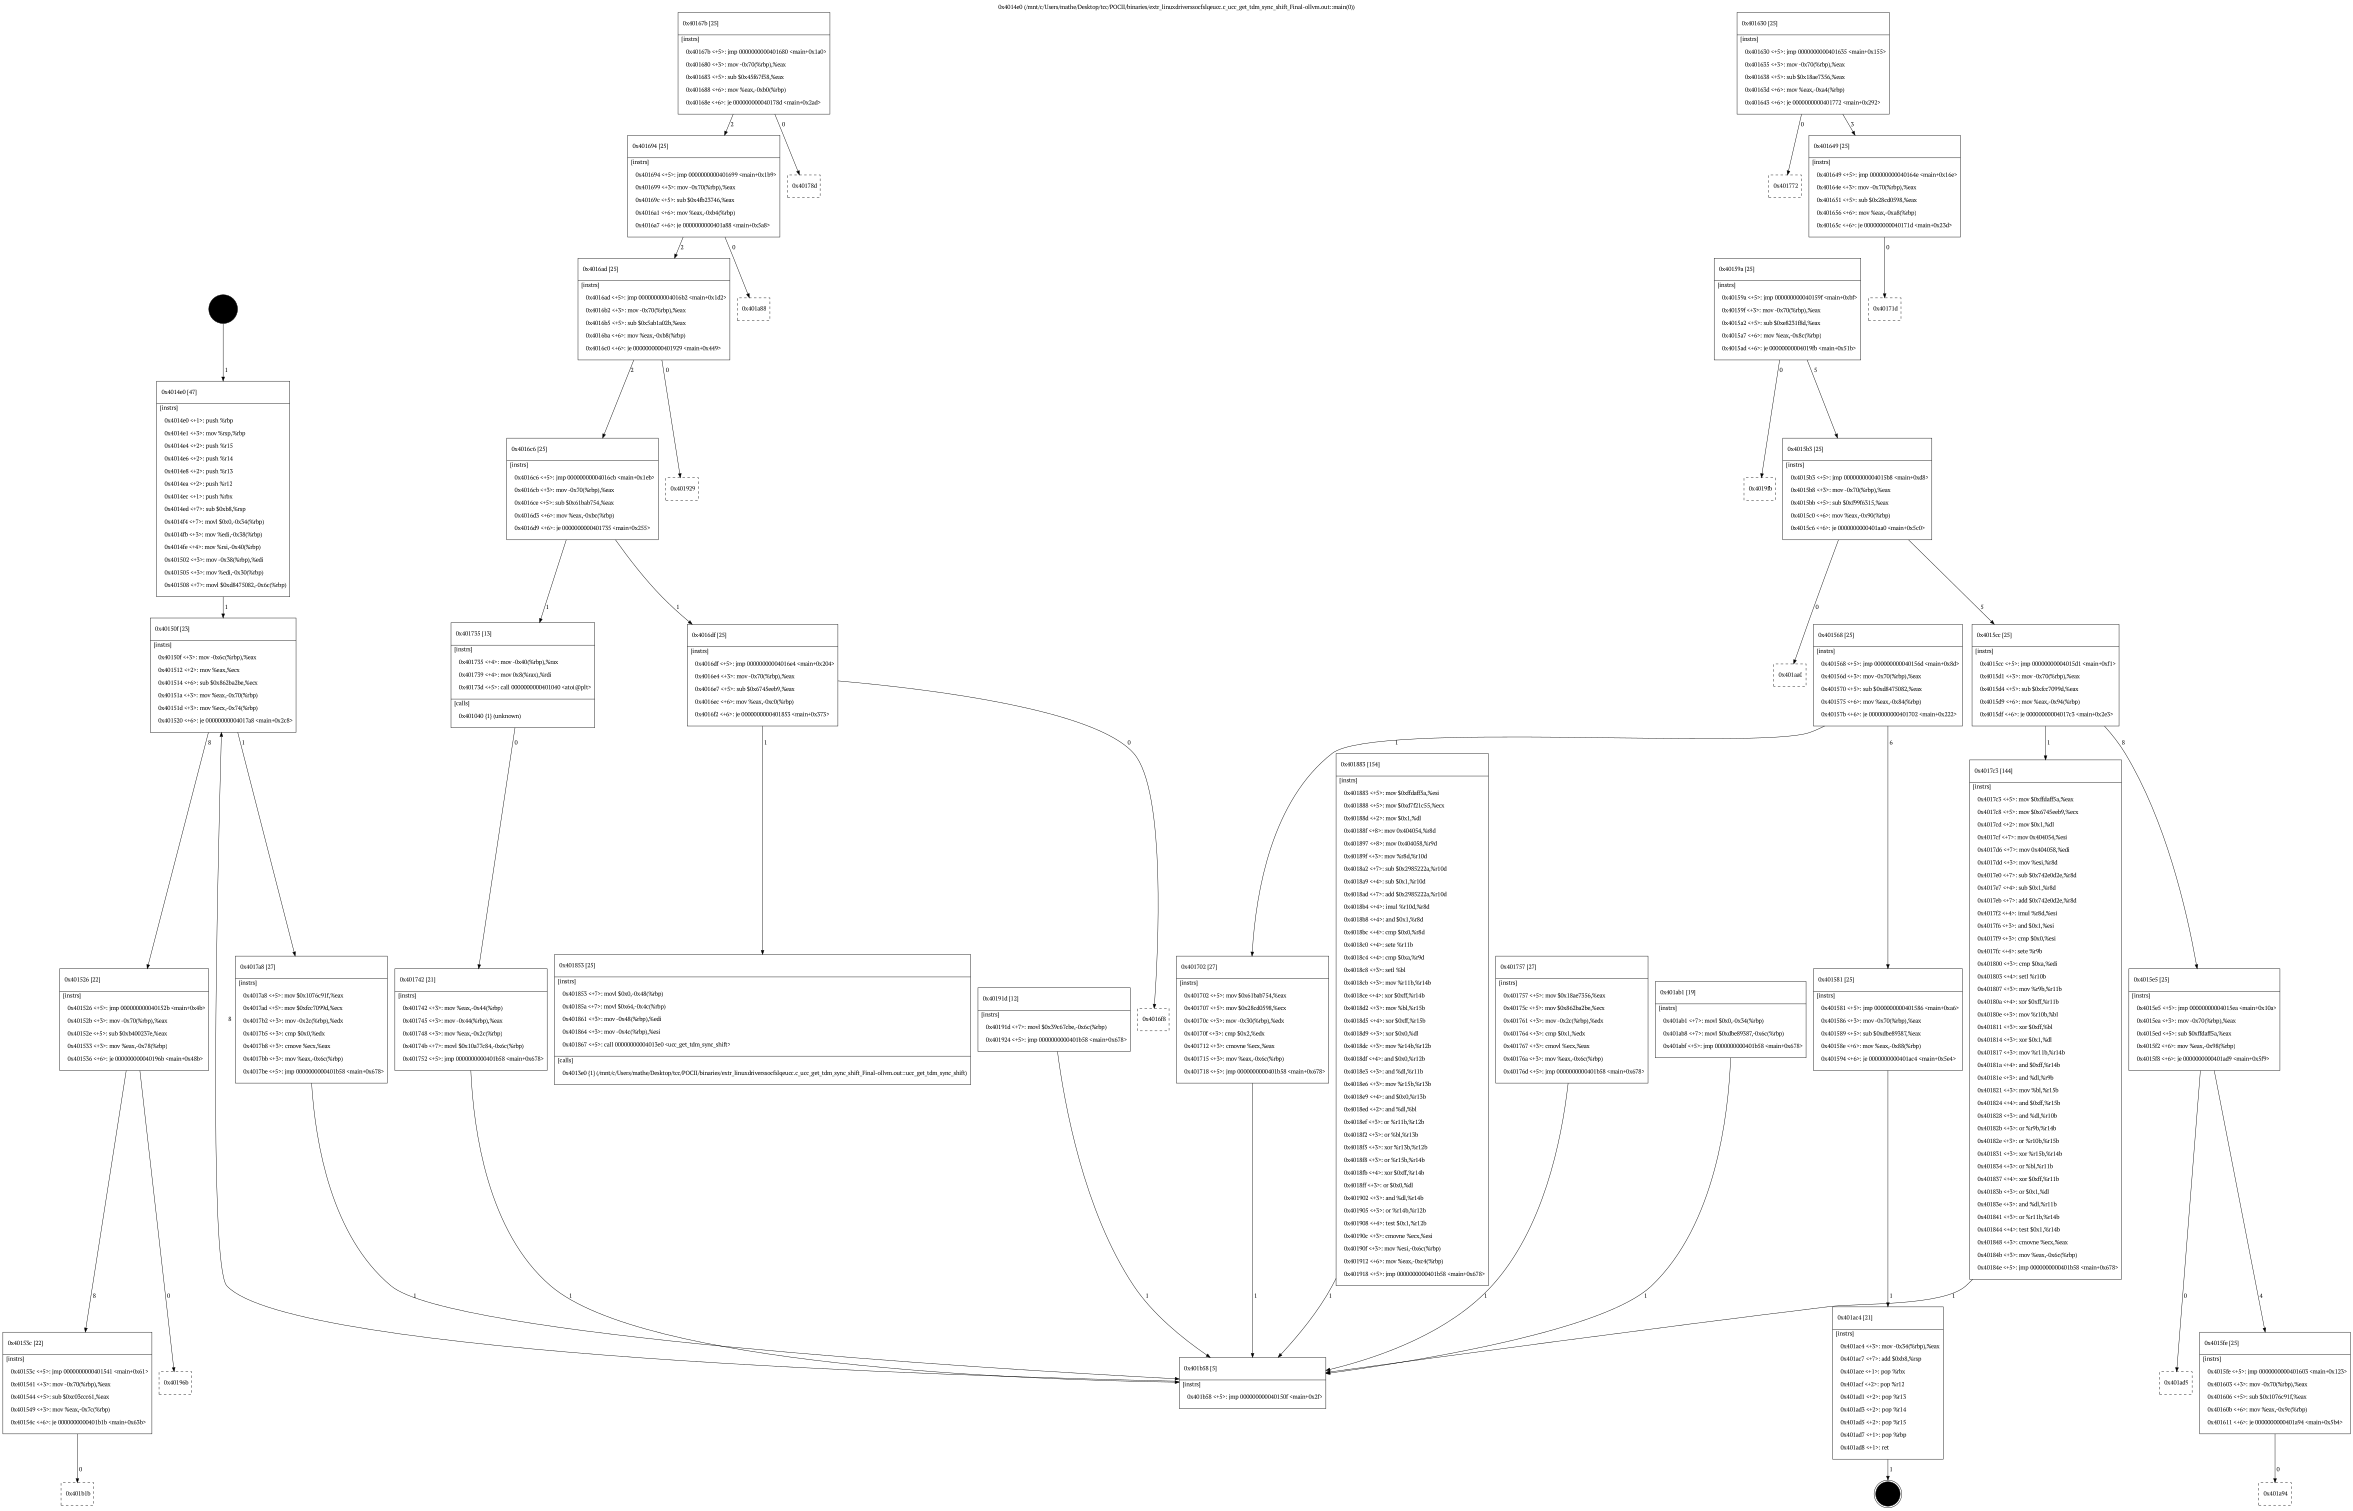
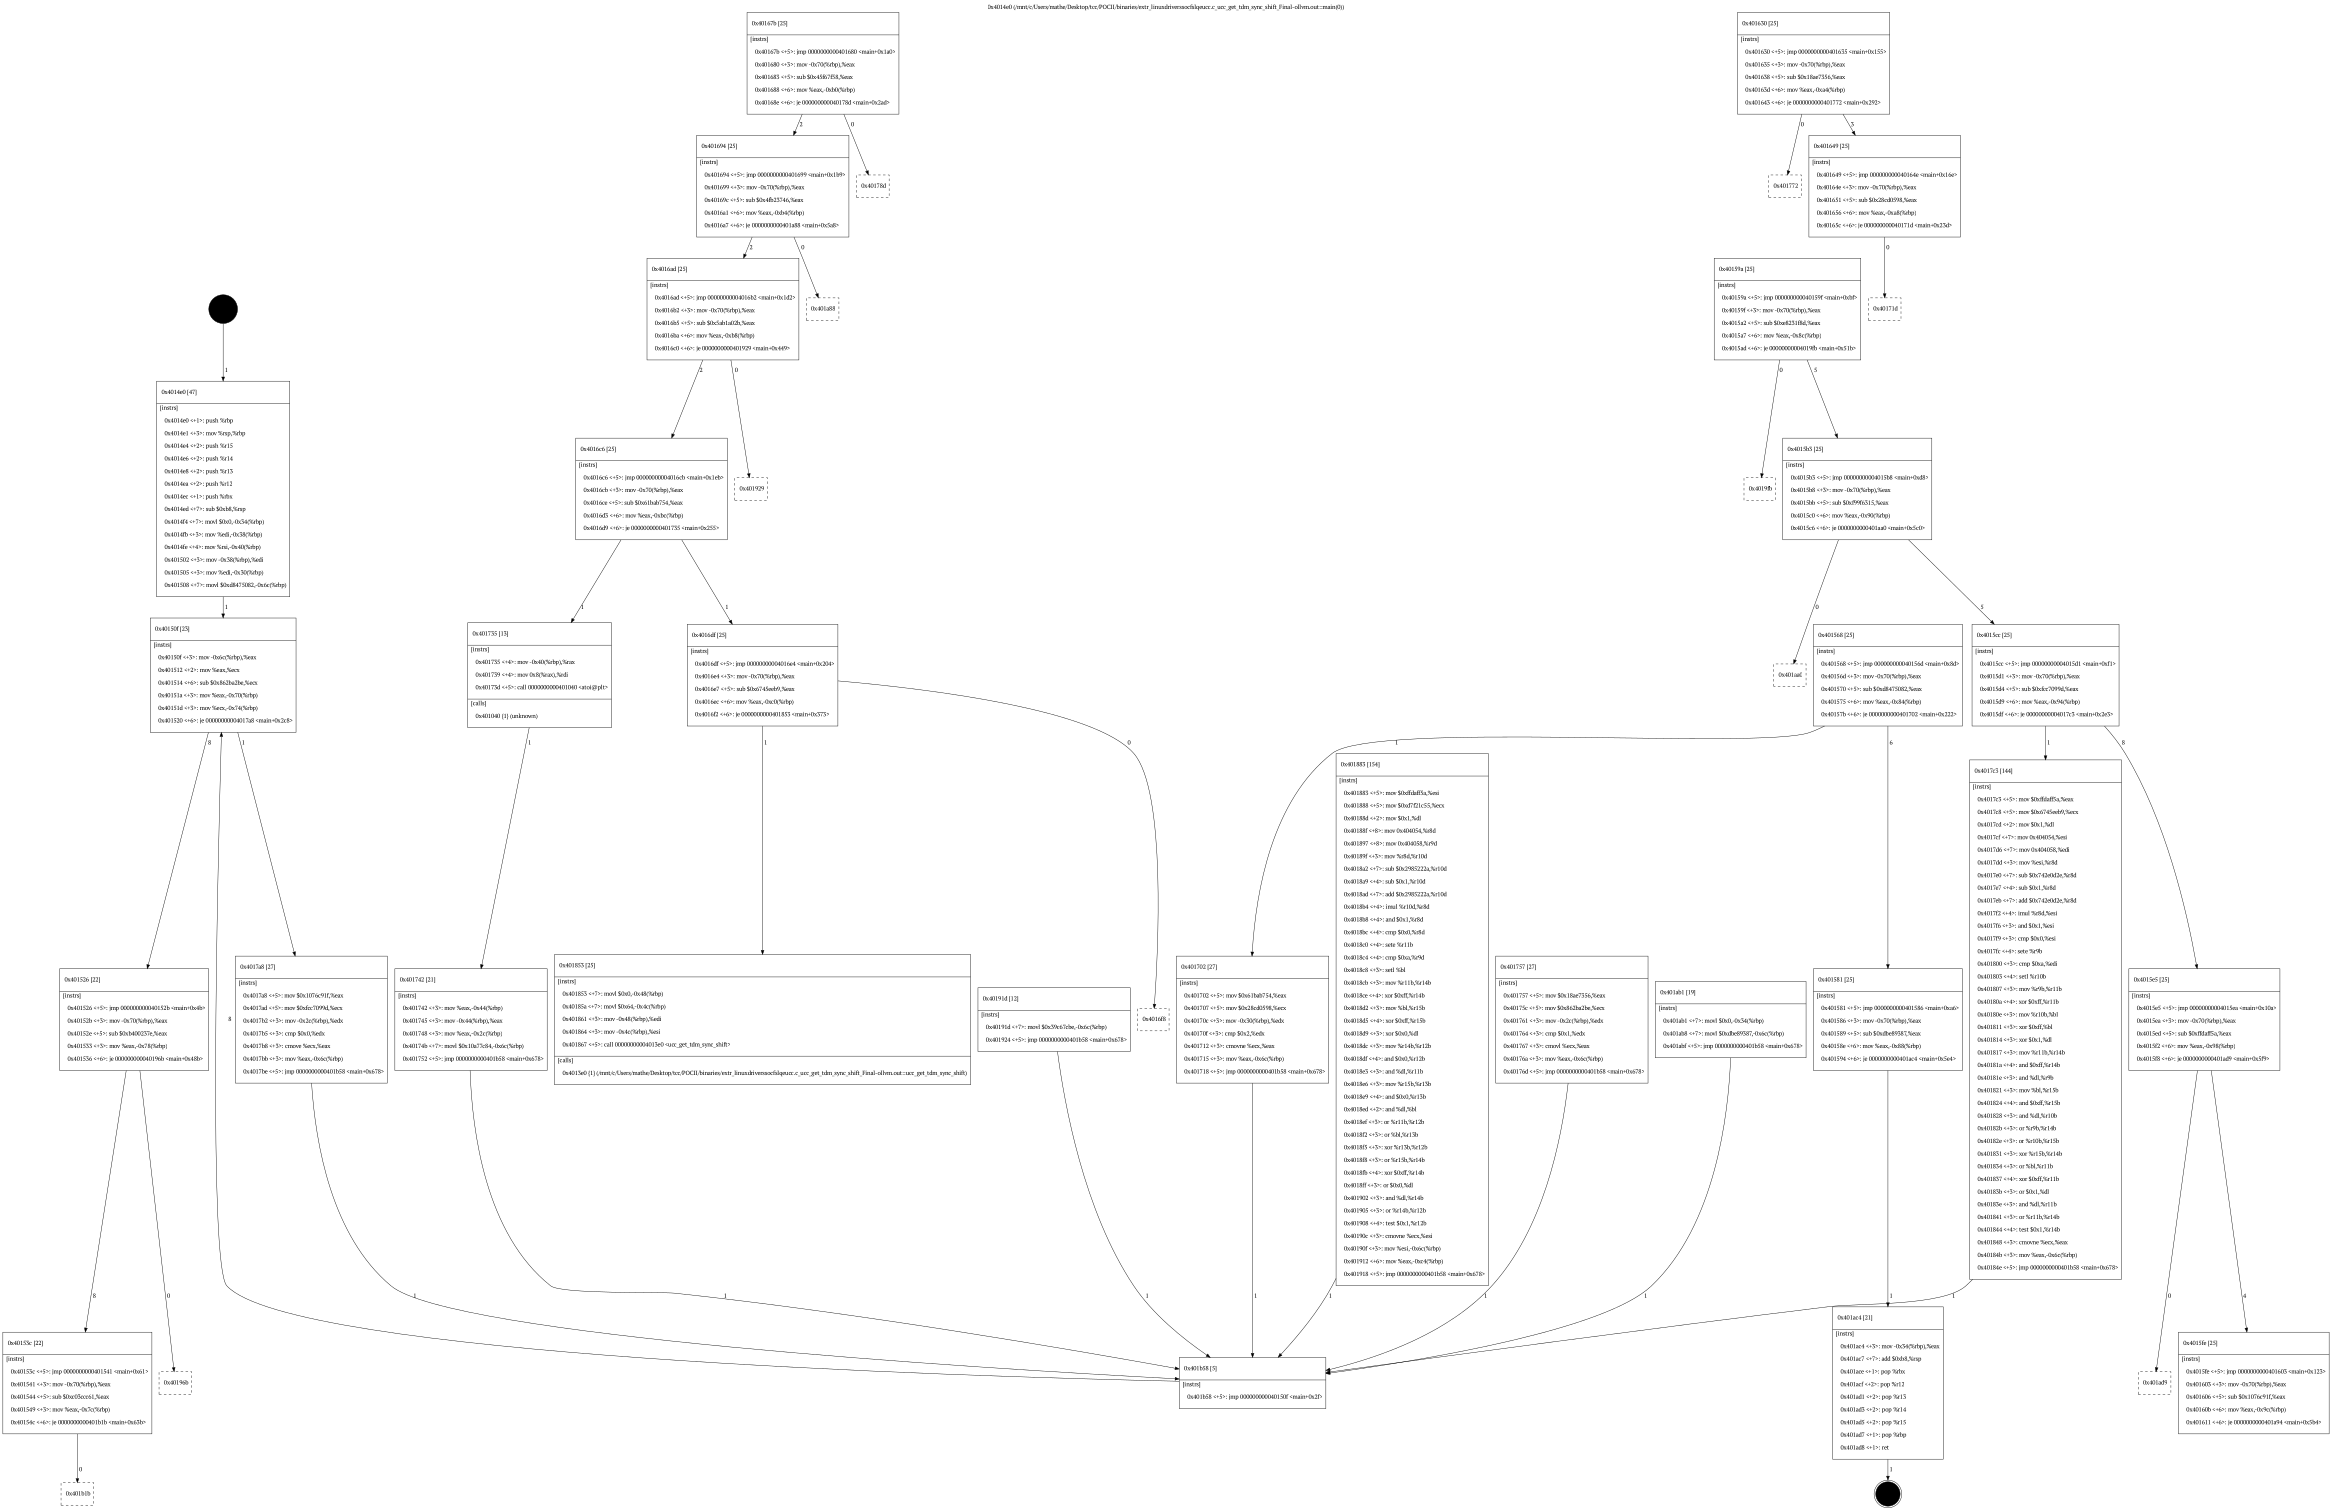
(516, 743) -> (529, 743)
(2275, 1494) -> none
